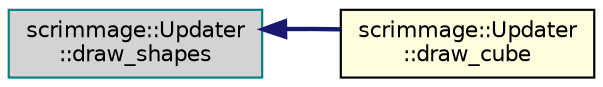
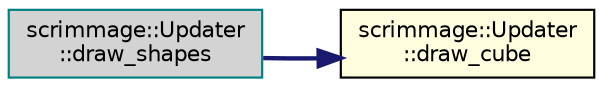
(313, 29) -> (291, 58)
